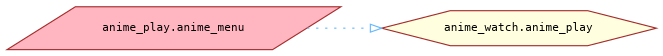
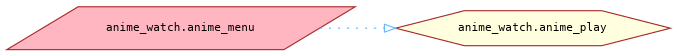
(174, 28) -> (181, 28)
